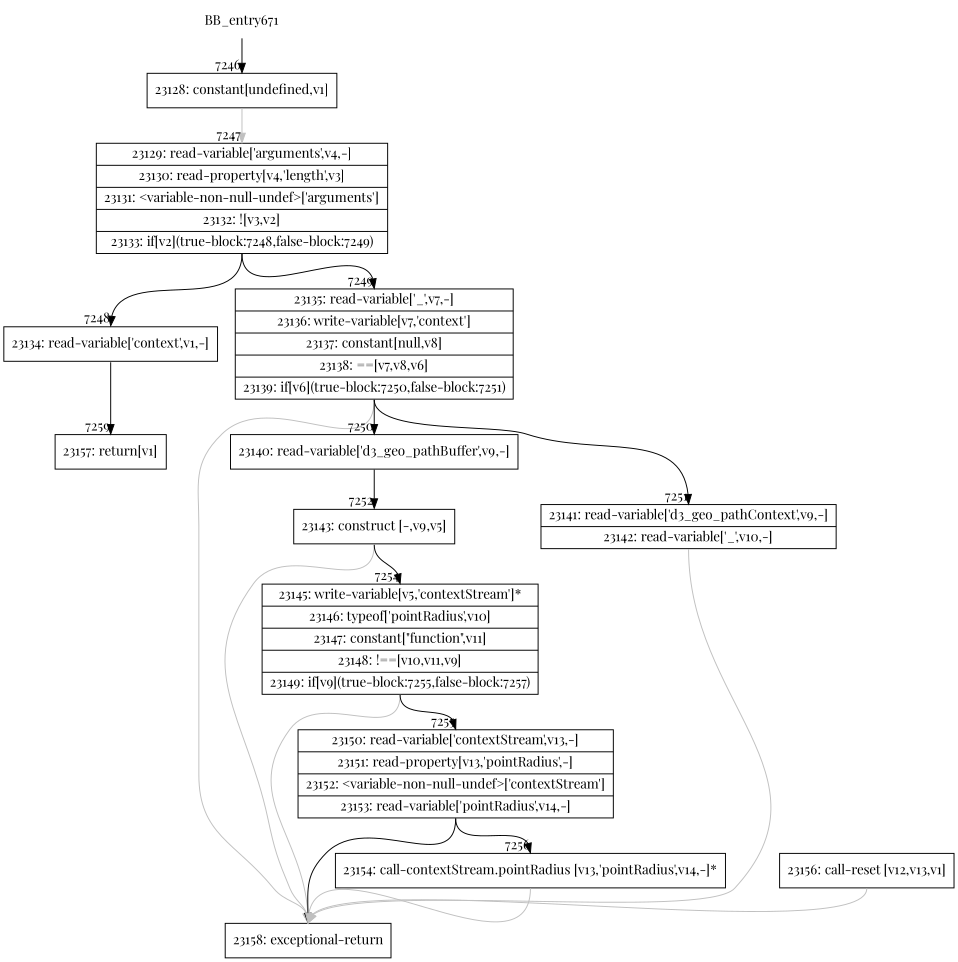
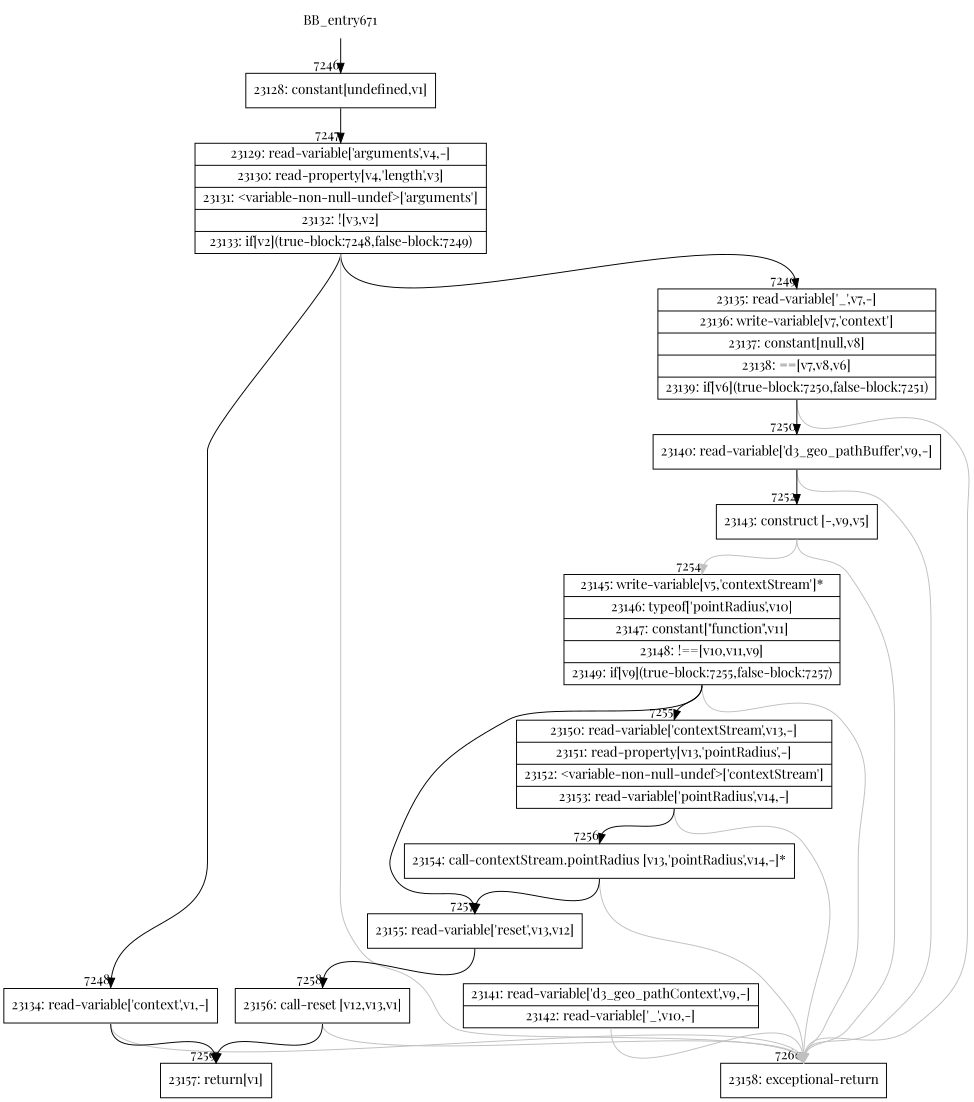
(242, 121) -> (341, 121)
(538, 437) -> none
(383, 561) -> (754, 557)
none -> (931, 756)
(365, 838) -> (821, 873)
none -> (341, 841)
none -> (475, 931)
none -> (274, 1044)
none -> (366, 1048)
